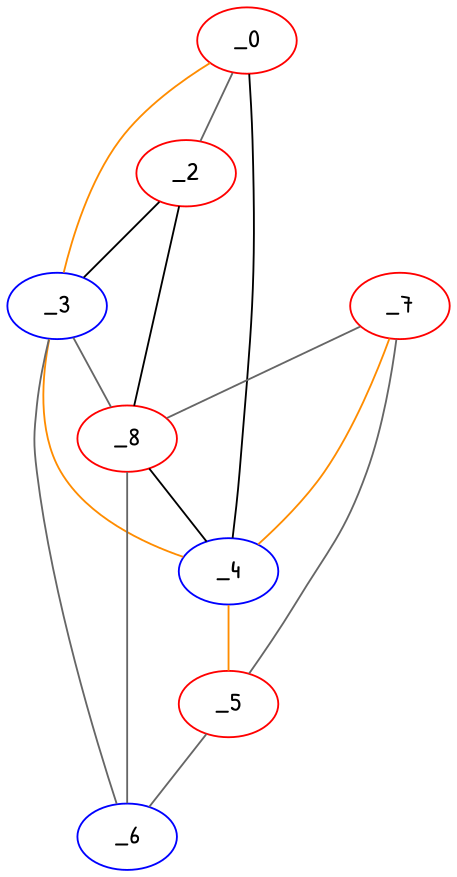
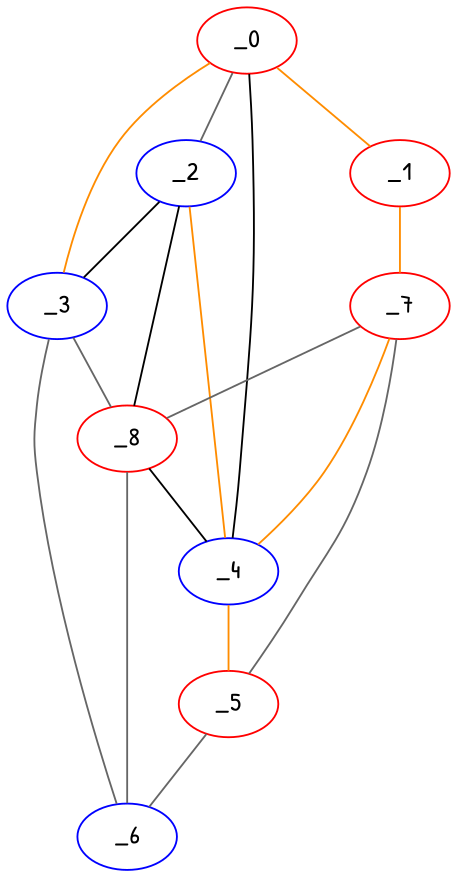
(186, 173) -> (186, 173)
none -> (400, 173)
(65, 478) -> (207, 372)
